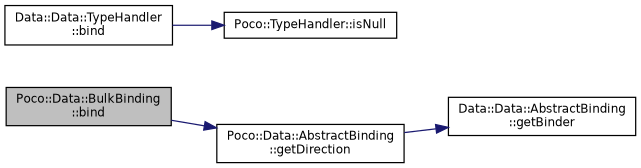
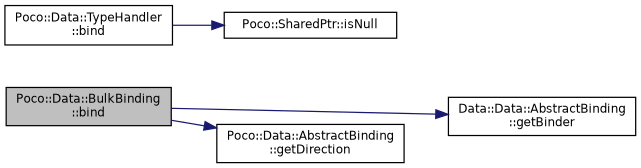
(89, 25) -> (89, 25)
(310, 25) -> (310, 25)
(420, 131) -> (304, 111)
